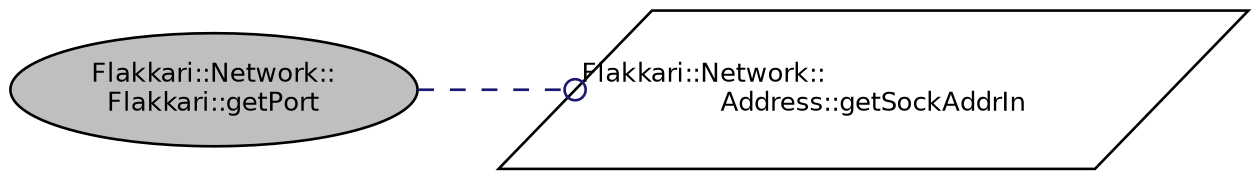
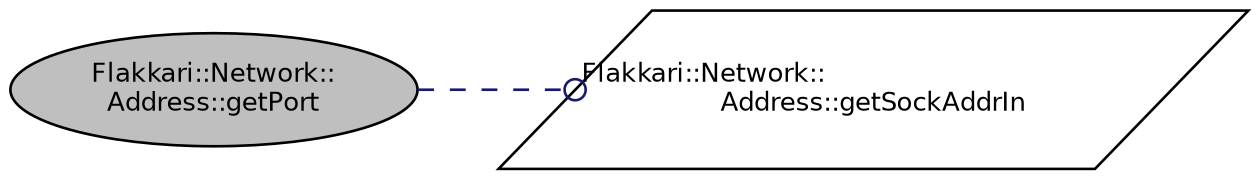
(214, 90) -> (214, 90)
